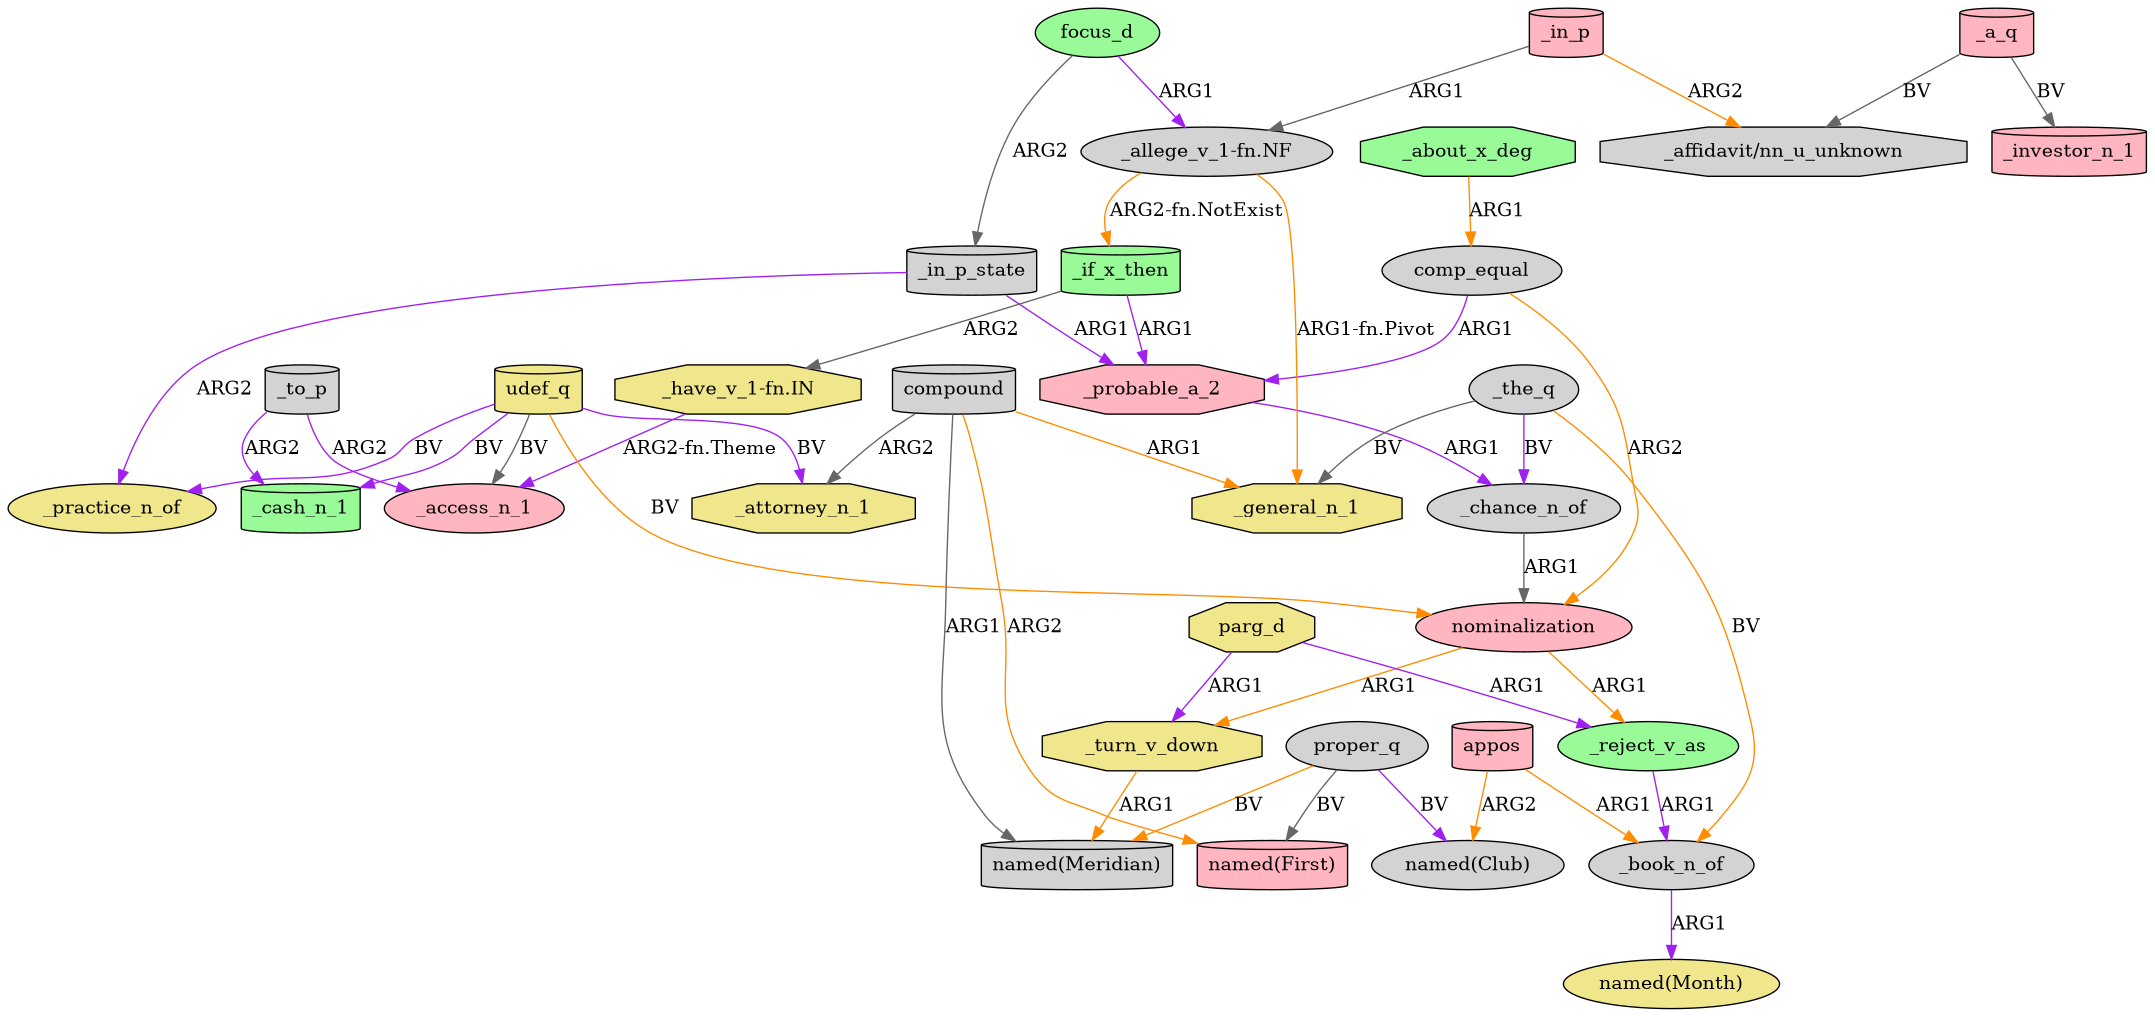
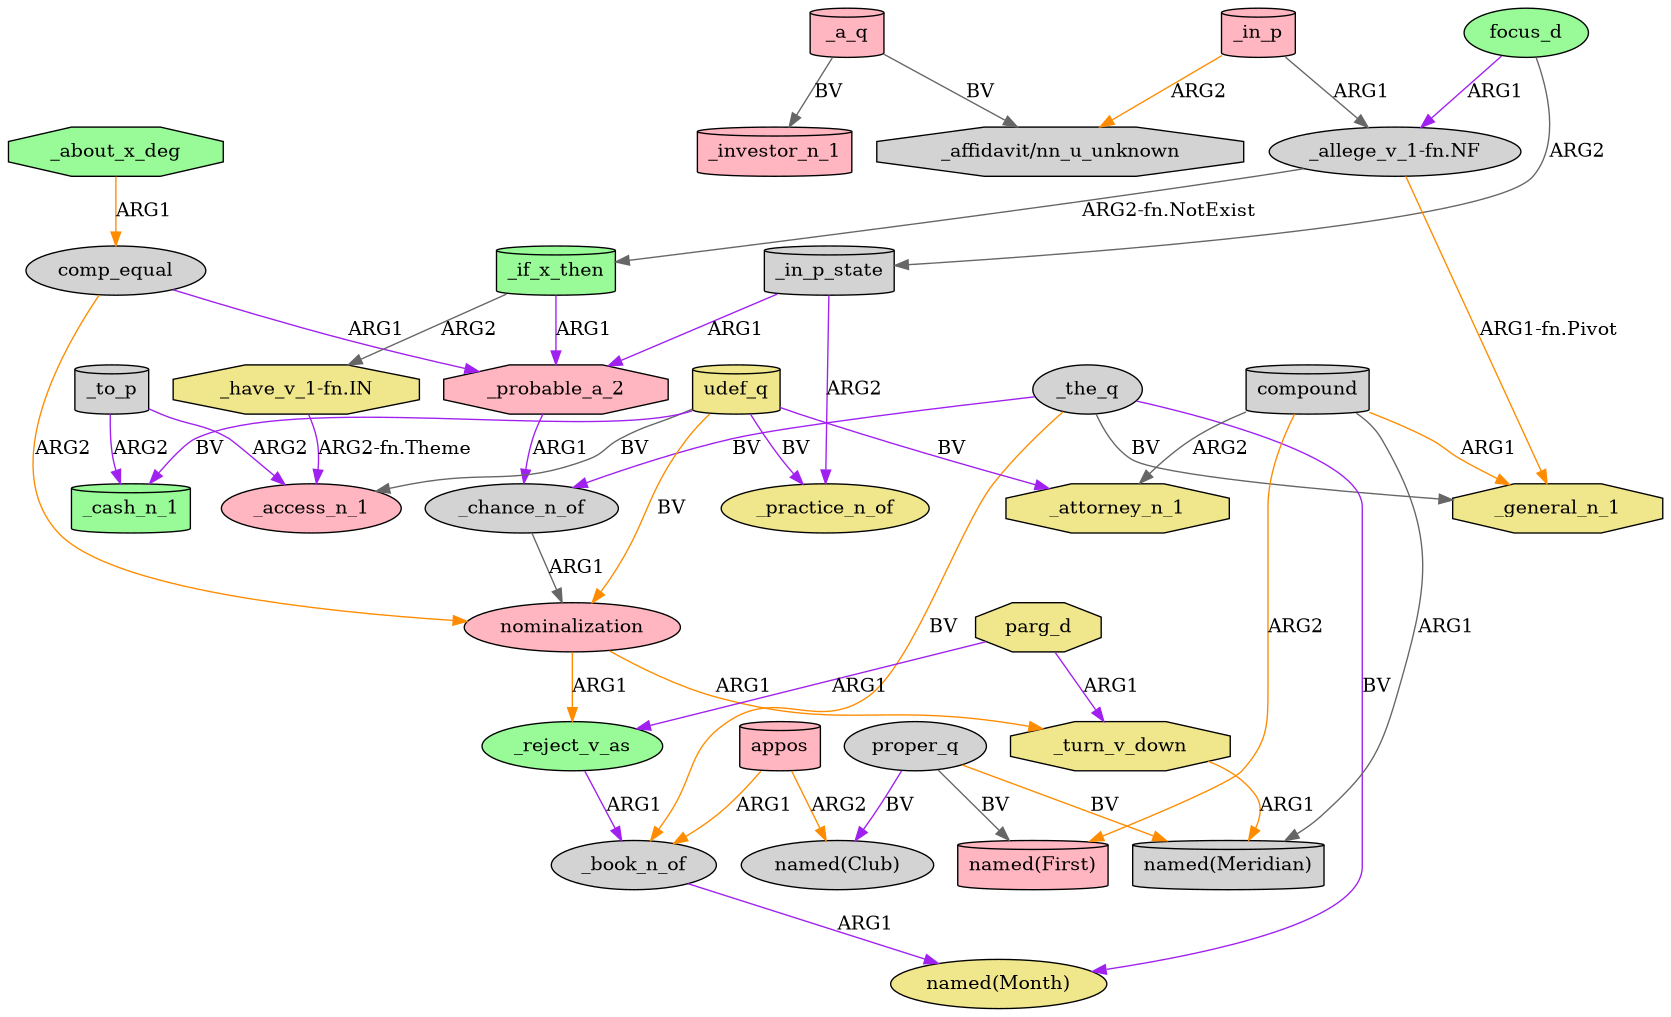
(1113, 196) -> (967, 217)
none -> (1362, 701)
